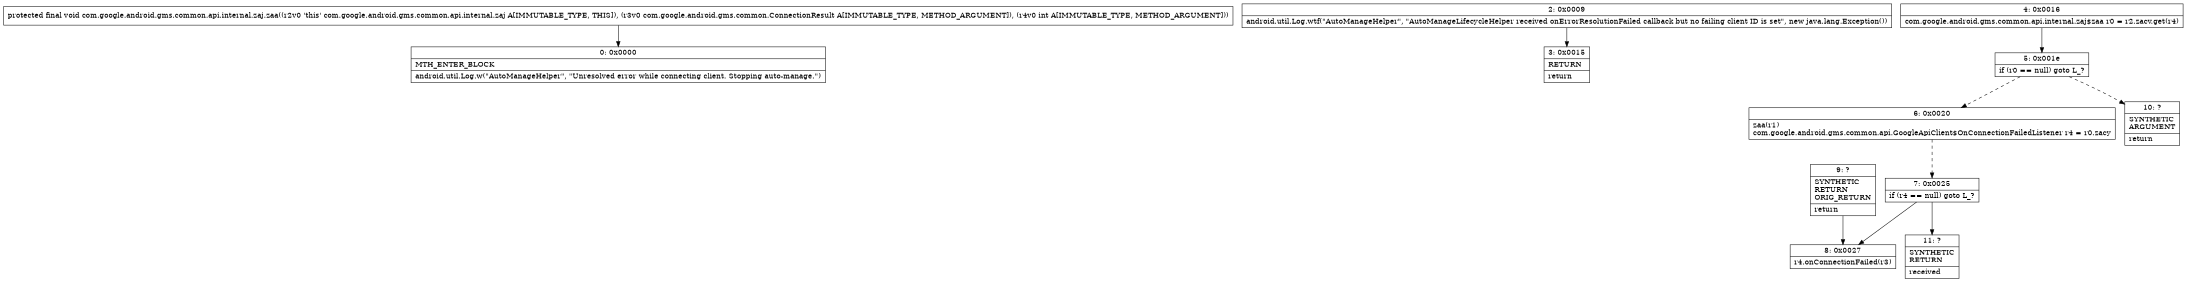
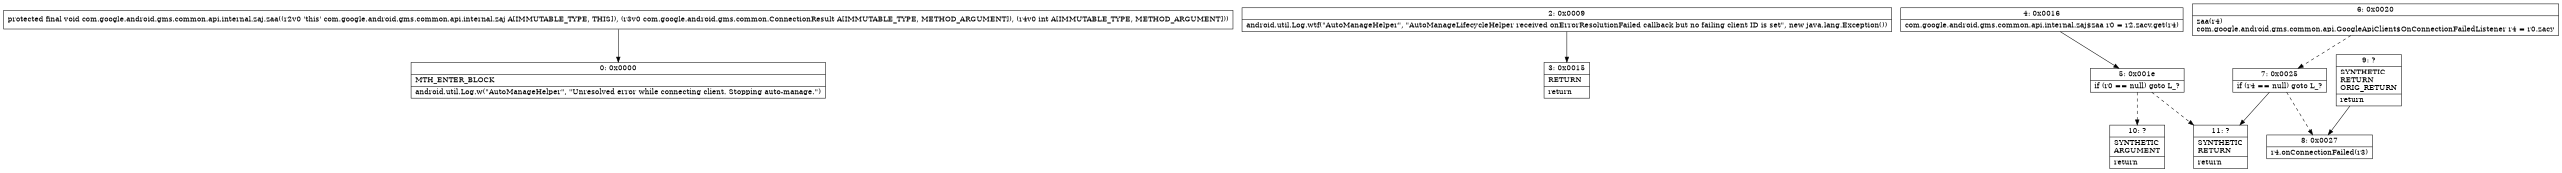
(1993, 91) -> (2171, 107)
(1766, 125) -> (2210, 21)
(1890, 222) -> (2298, 111)
(1925, 272) -> (2210, 162)
